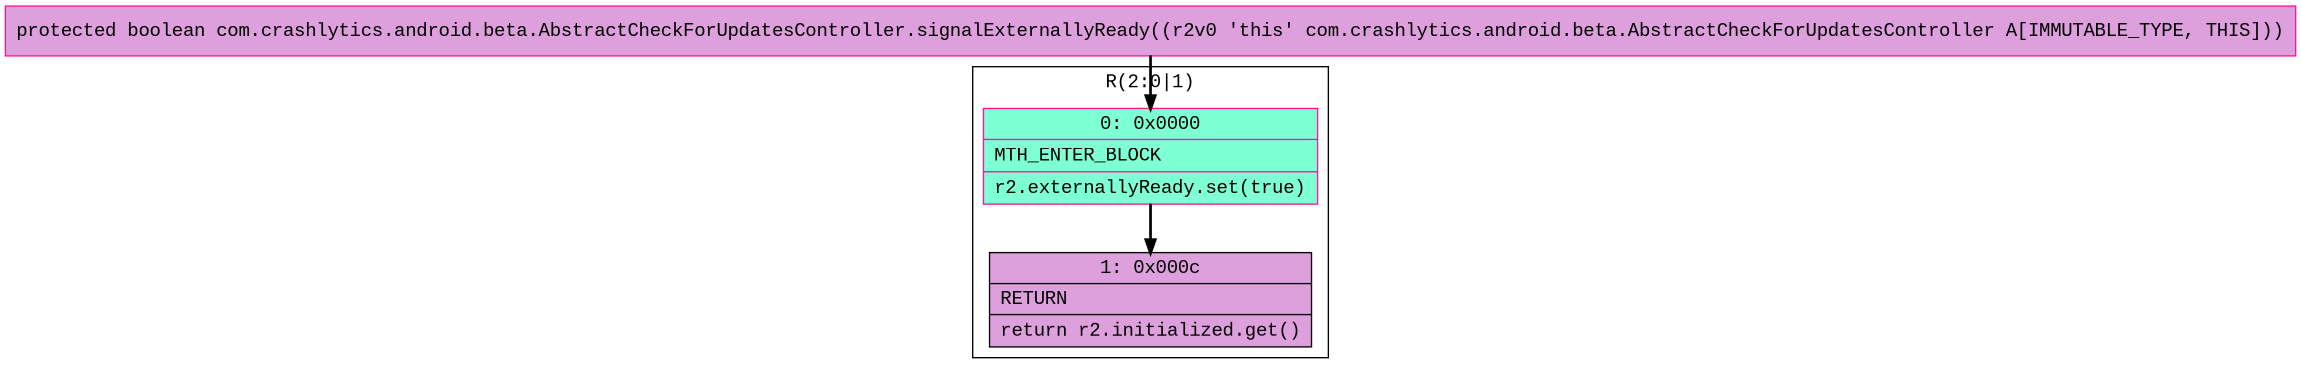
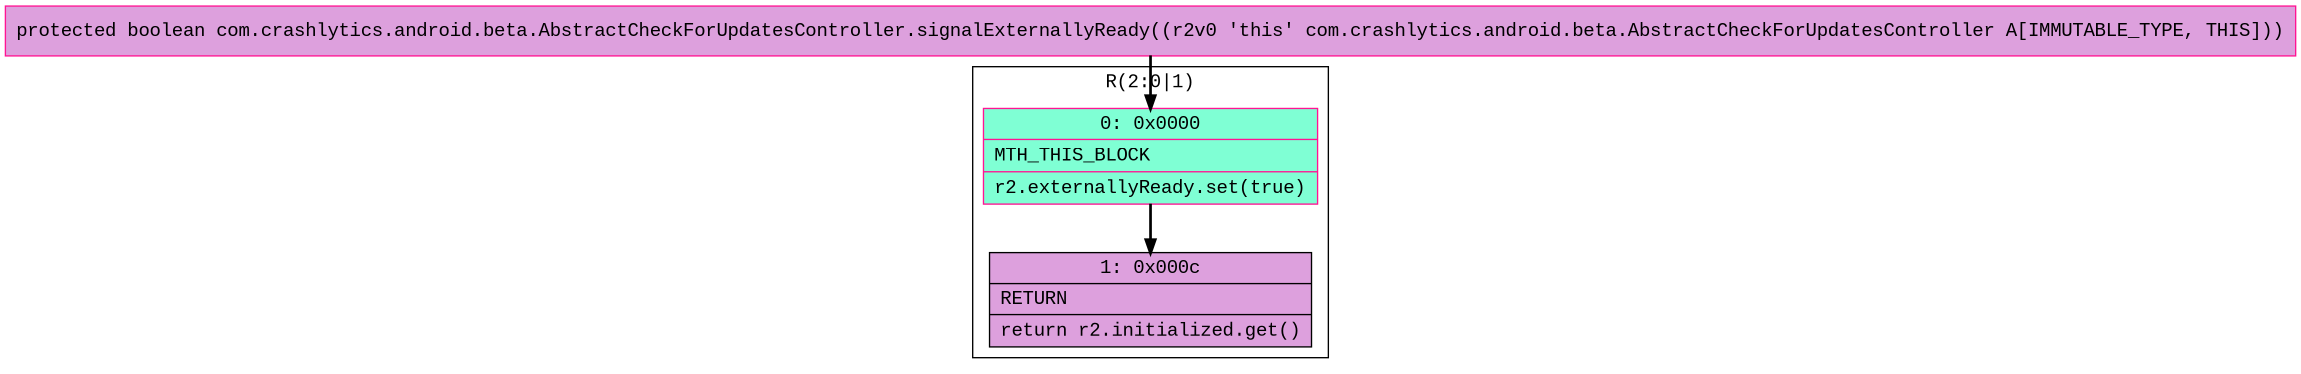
(1078, 155) -> (1072, 155)
